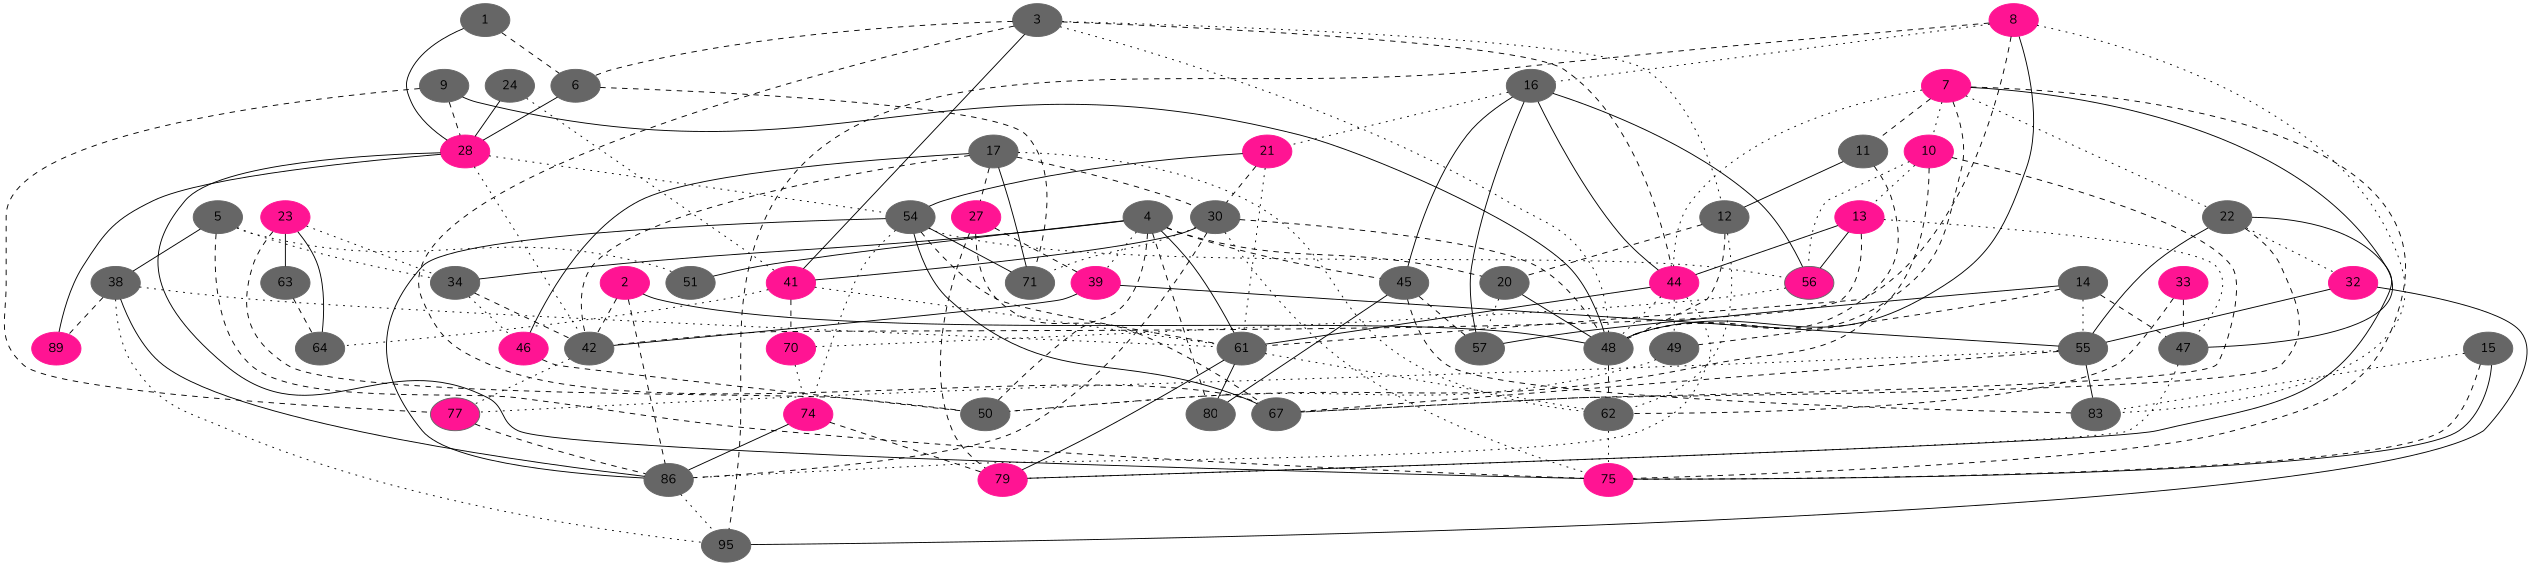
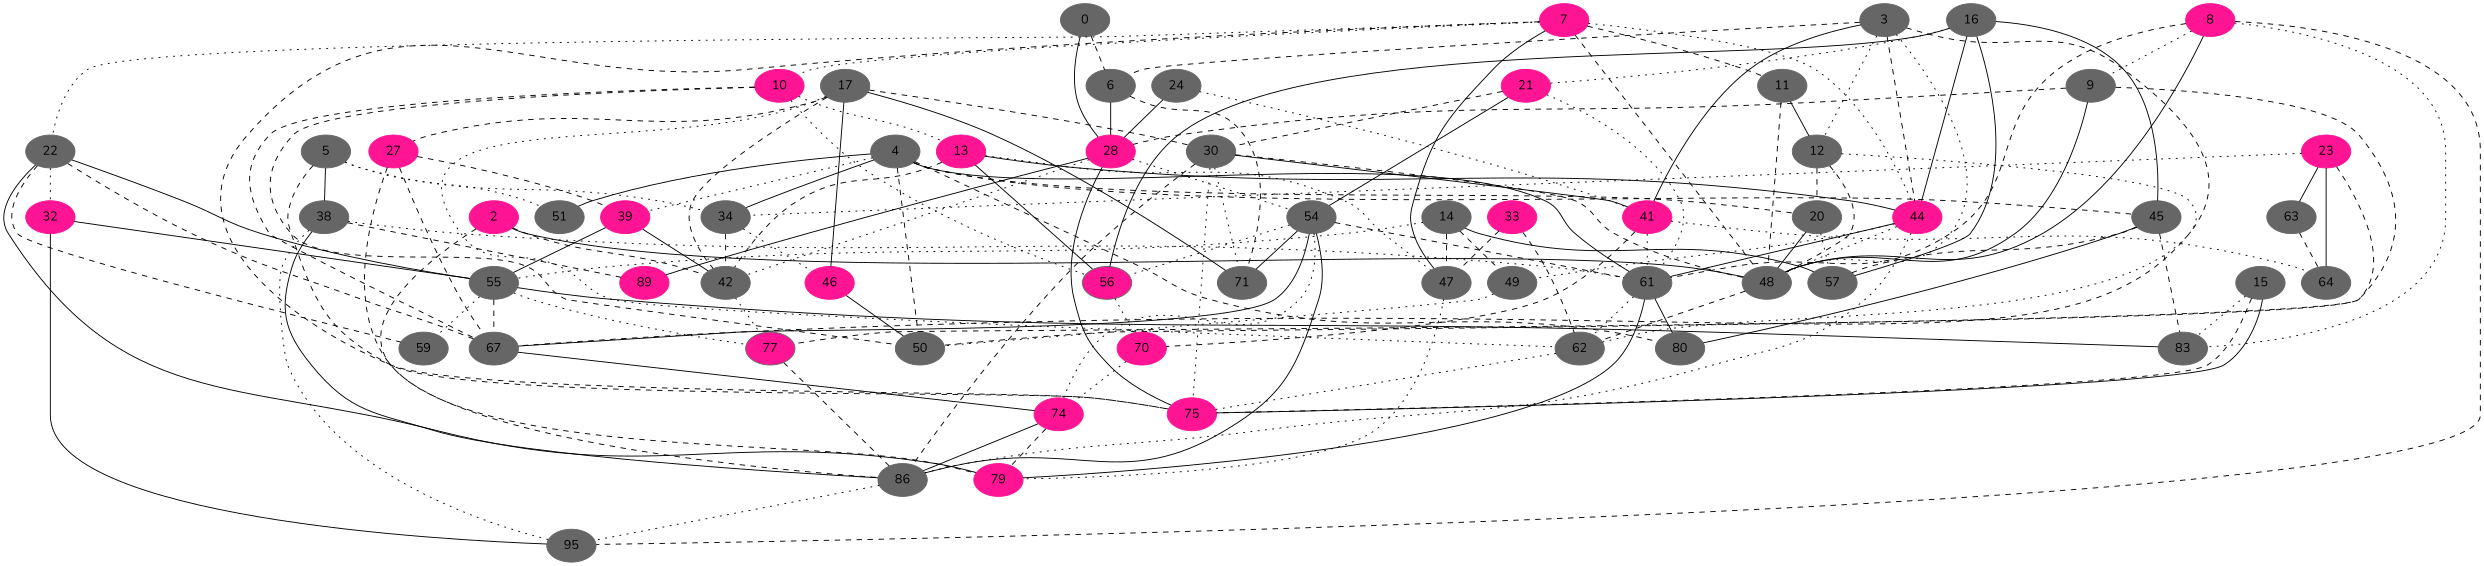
(485, 20) -> (1085, 20)
(1772, 53) -> (2150, 53)
none -> (424, 349)
none -> (776, 381)
(751, 388) -> (866, 310)
